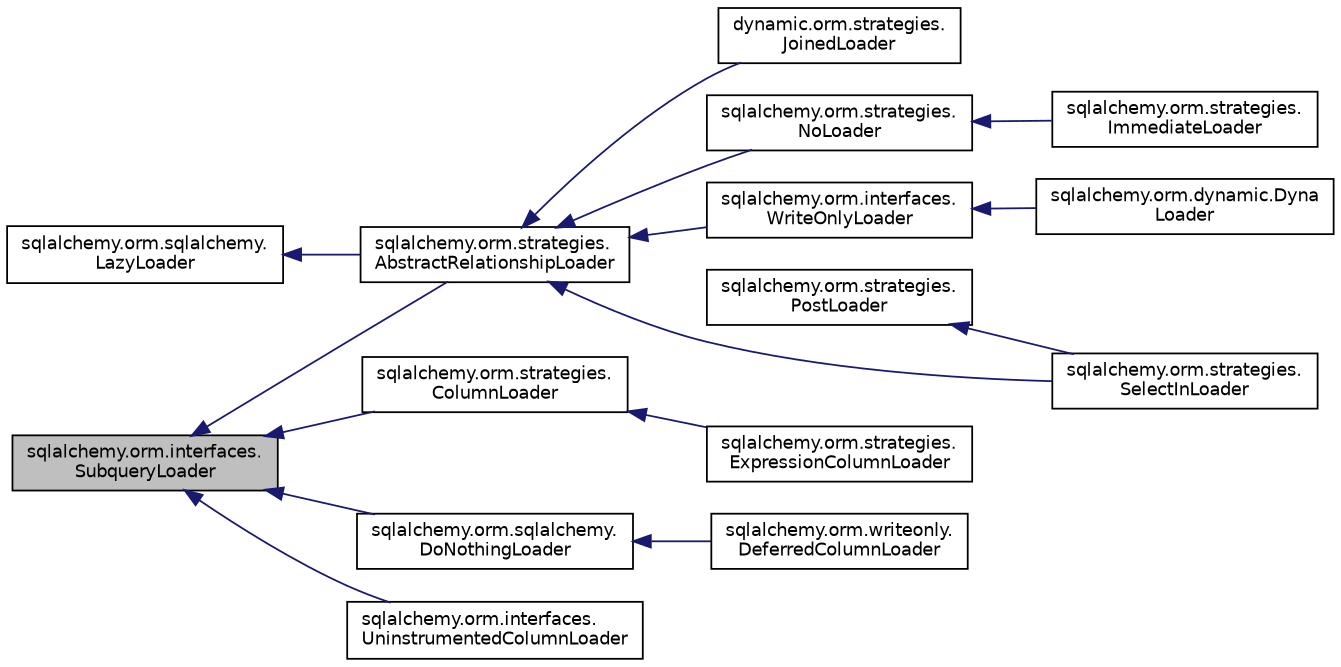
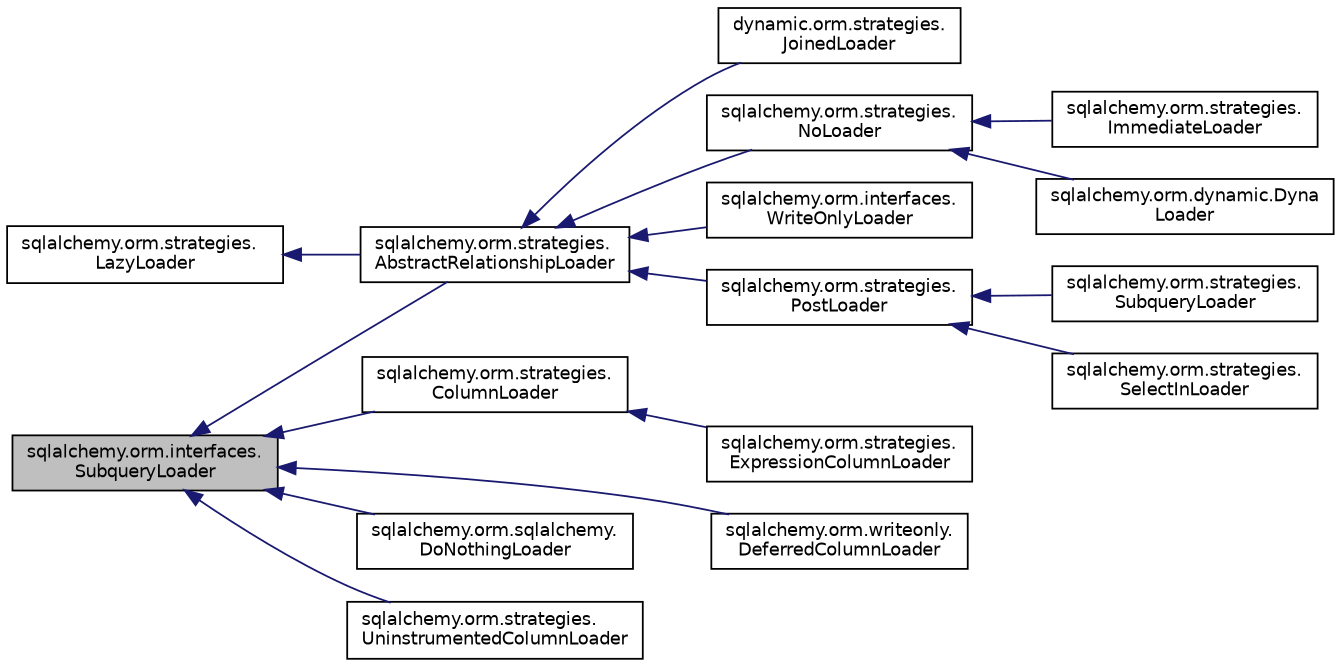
(1013, 208) -> (1021, 167)
(145, 255) -> (145, 255)
none -> (1185, 294)
(803, 360) -> (677, 277)
(681, 541) -> (513, 483)
(495, 630) -> (495, 630)
